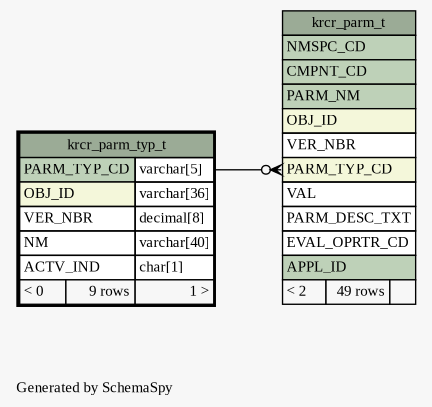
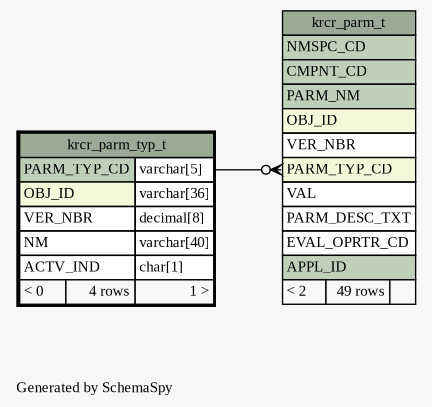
(110, 291) -> (110, 291)
